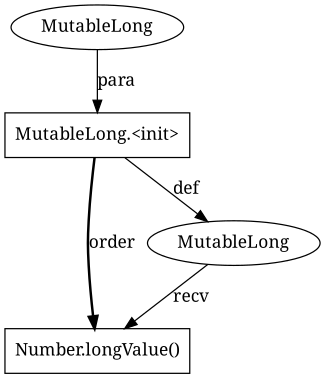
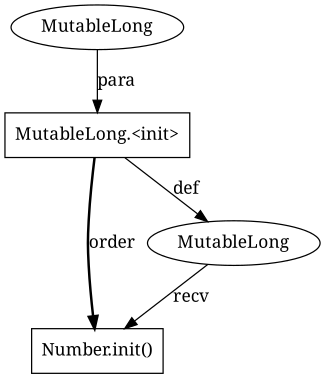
(97, 351) -> (97, 351)
